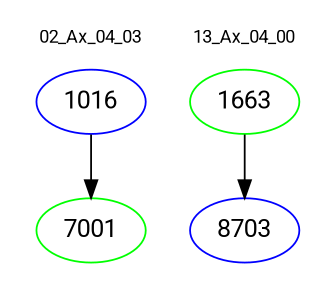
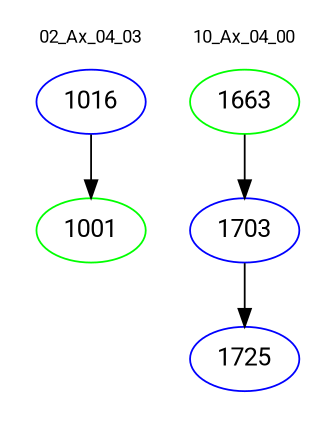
(245, 38) -> (245, 38)
(91, 230) -> (91, 230)
(245, 230) -> (245, 230)
none -> (245, 359)
